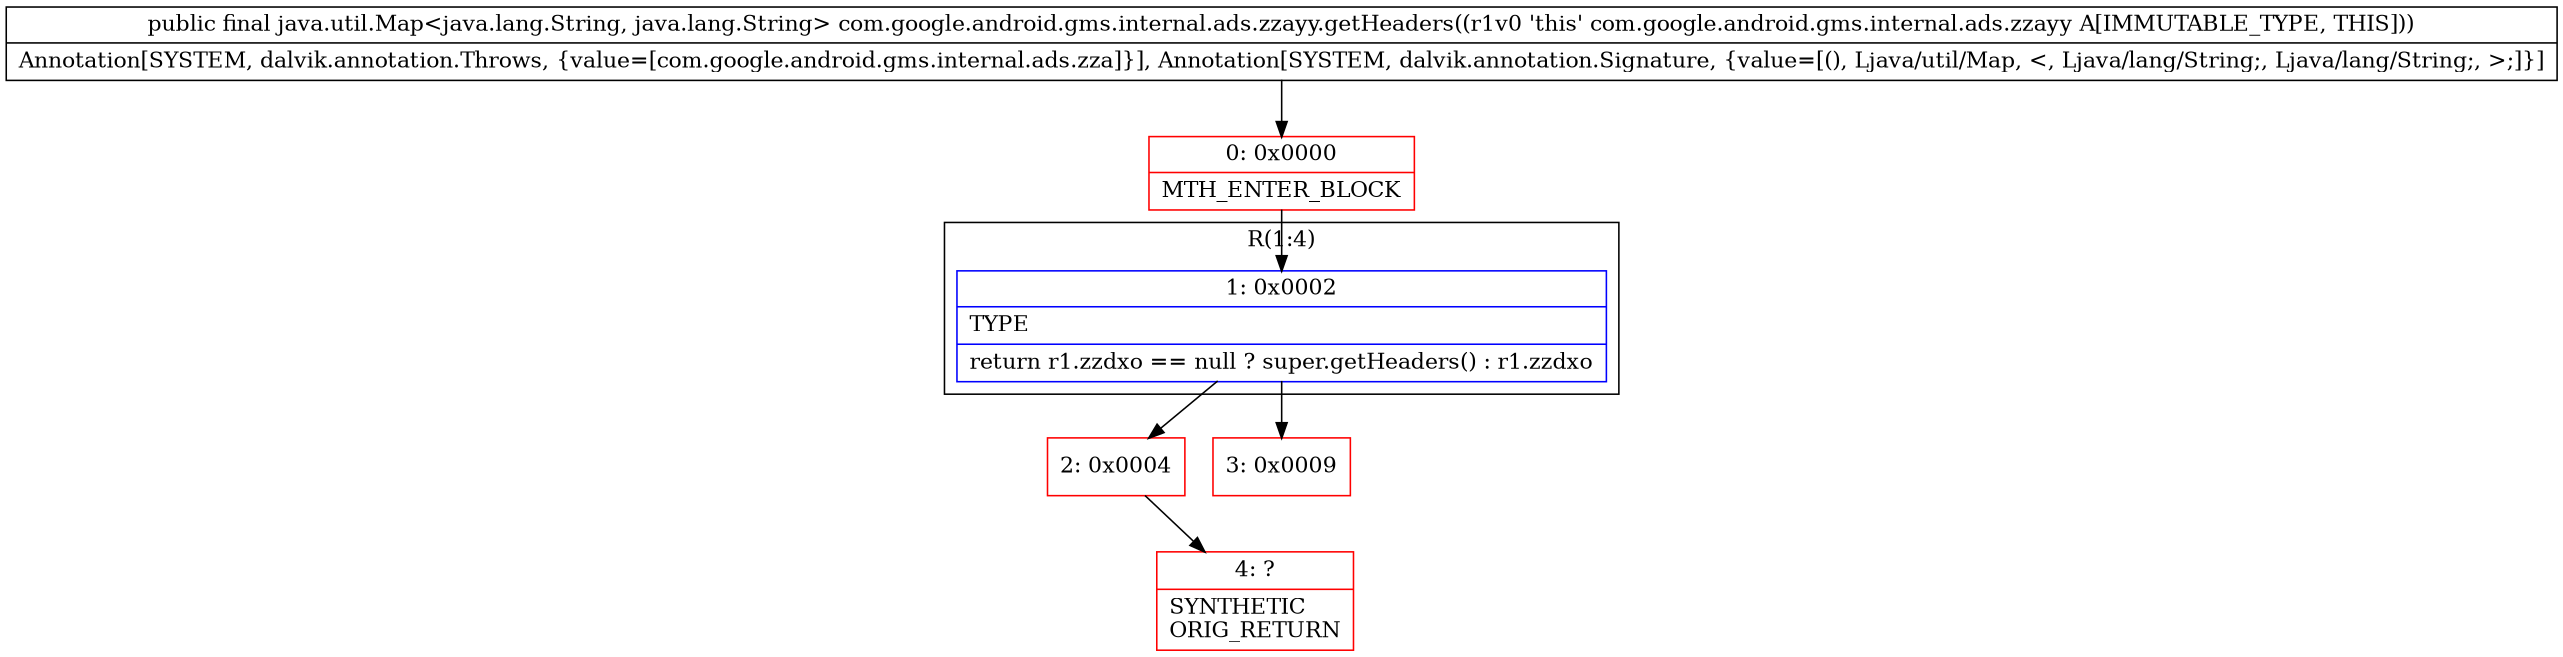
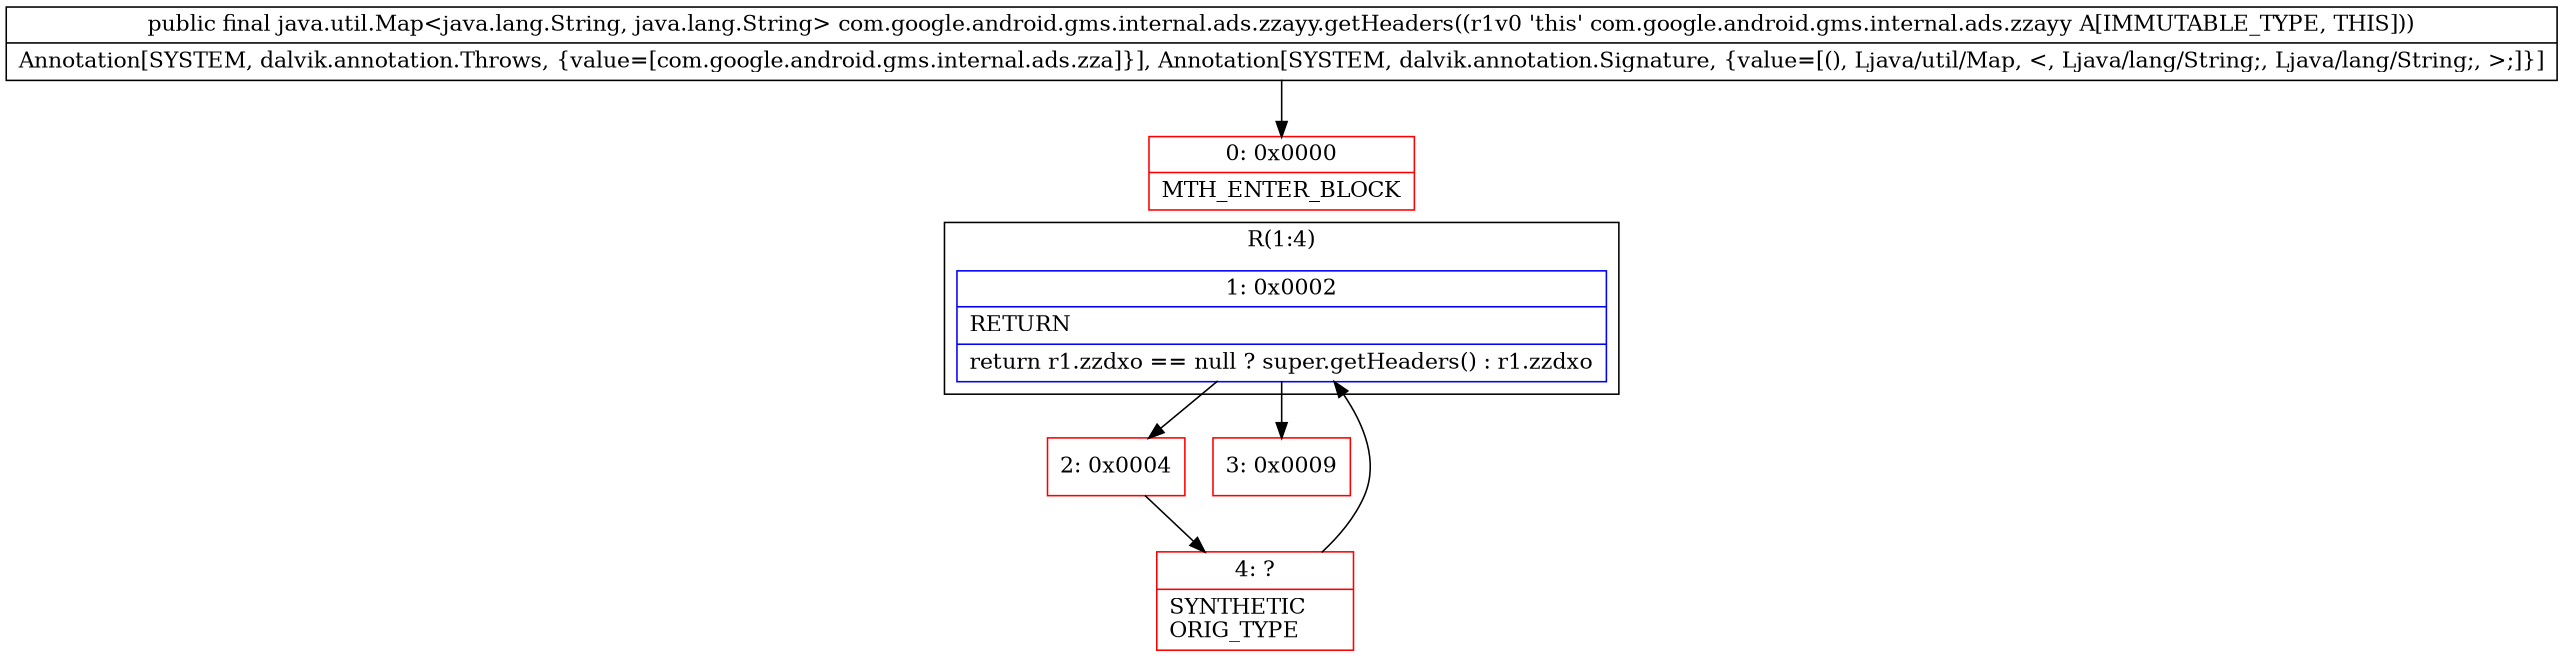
(1282, 233) -> (1369, 478)
(1000, 325) -> (1020, 325)
(1255, 631) -> (1235, 631)
